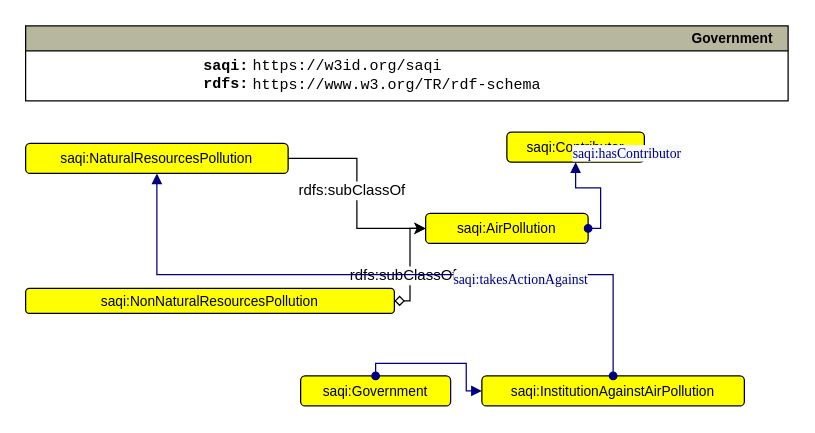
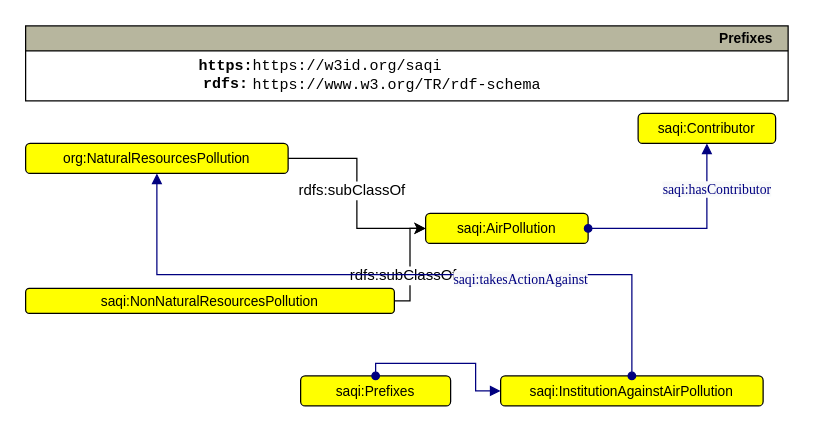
(734, 39) -> (743, 39)
(226, 93) -> (226, 93)
(576, 147) -> (707, 128)
(156, 159) -> (156, 159)
(404, 301) -> (400, 301)
(375, 391) -> (375, 391)
(613, 391) -> (632, 391)
